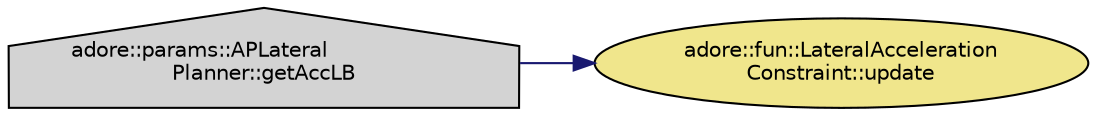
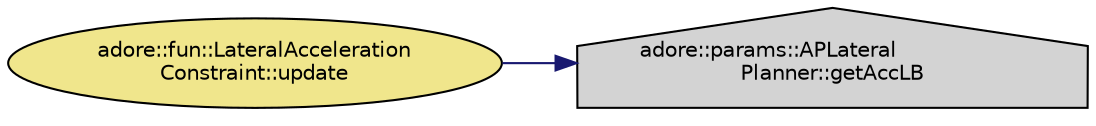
(547, 63) -> (529, 63)
